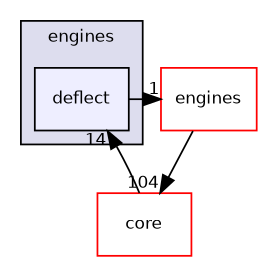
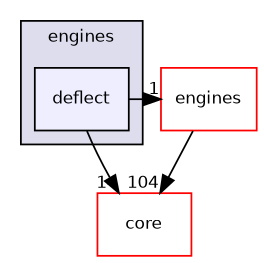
(129, 169) -> (98, 156)
